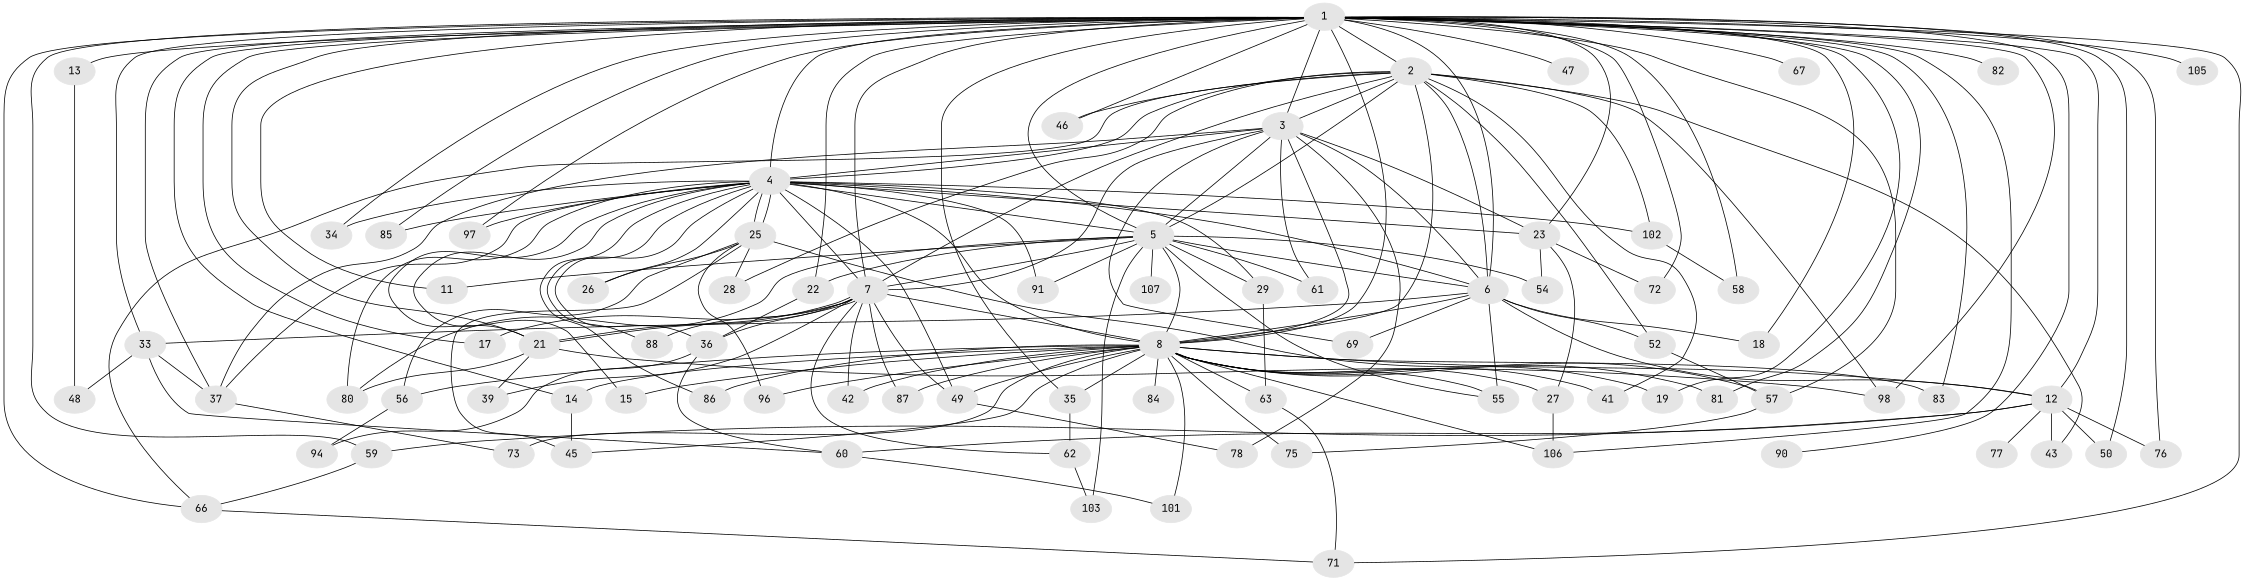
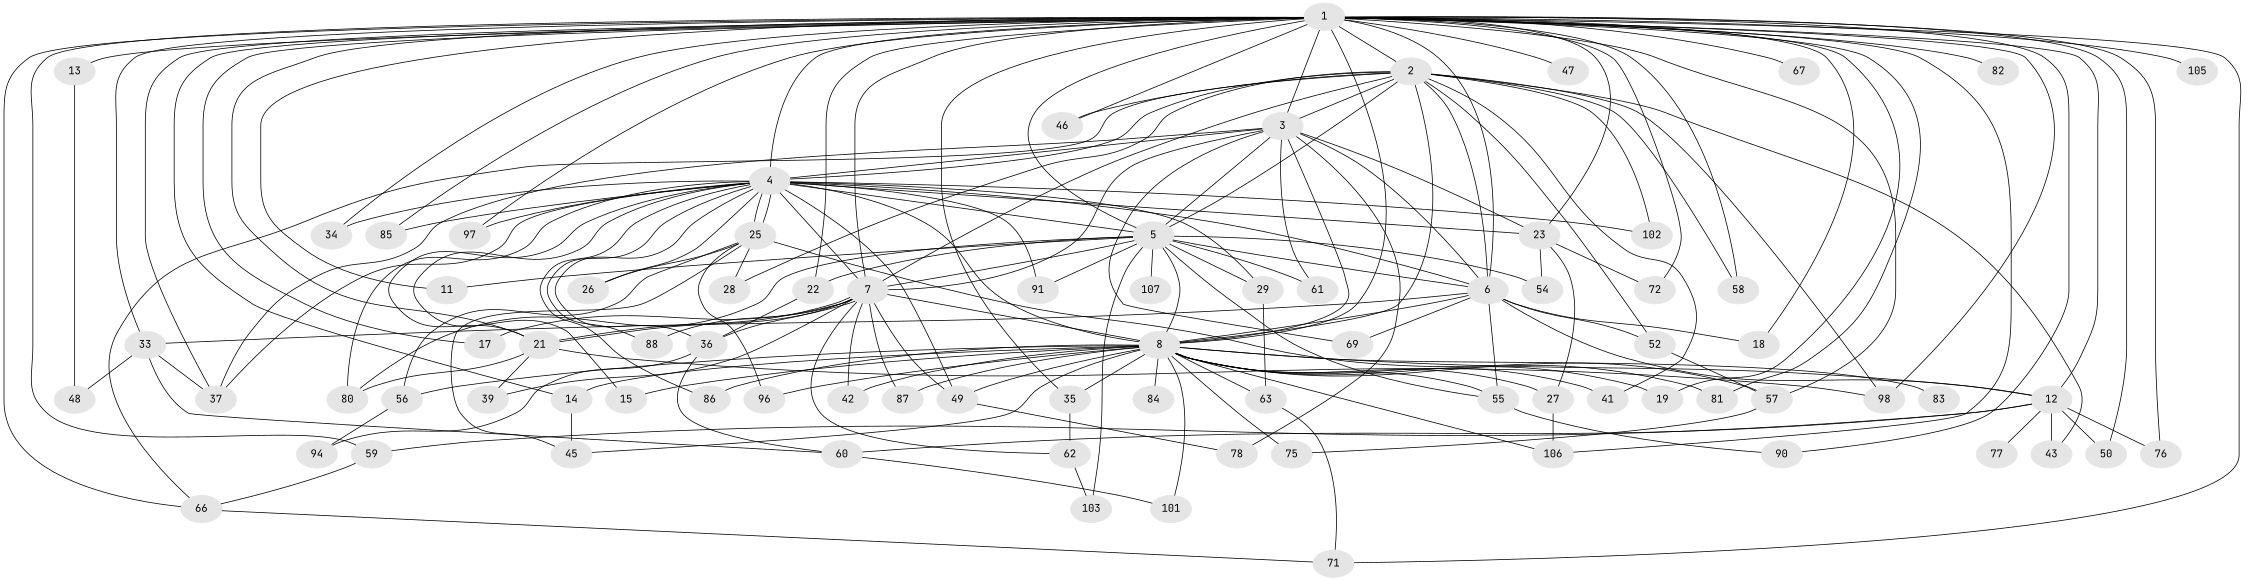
(1886, 55) -> none
(1695, 263) -> (1620, 117)
none -> (1636, 438)
(514, 454) -> none
